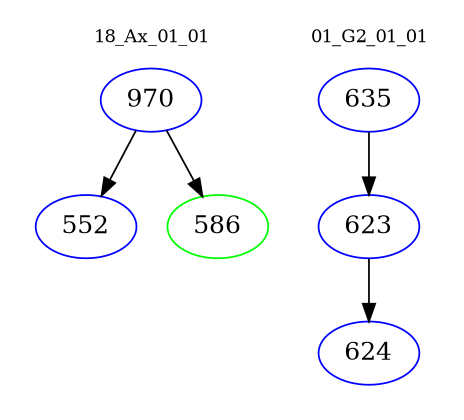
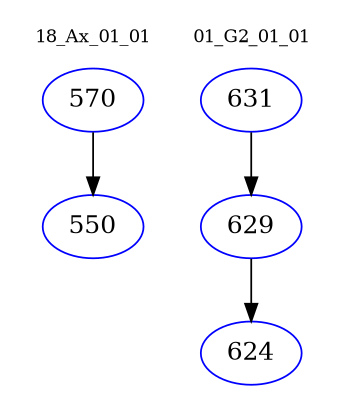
(151, 100) -> (93, 100)
(369, 100) -> (251, 100)
(86, 227) -> (93, 227)
(218, 227) -> none
(369, 227) -> (251, 227)
